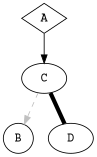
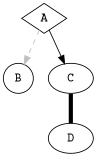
(33, 105) -> (33, 43)
